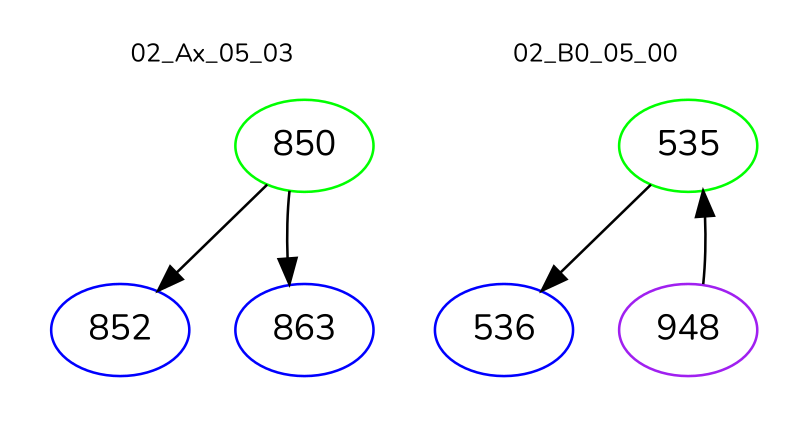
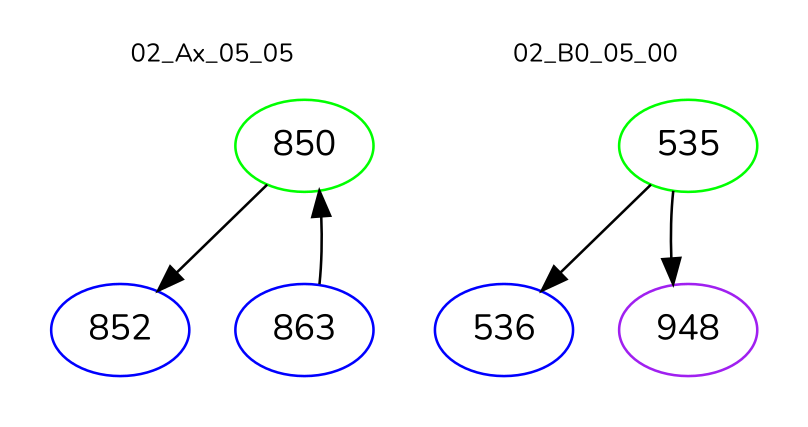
(212, 55) -> (212, 55)
(287, 225) -> (322, 251)
(705, 251) -> (671, 225)
